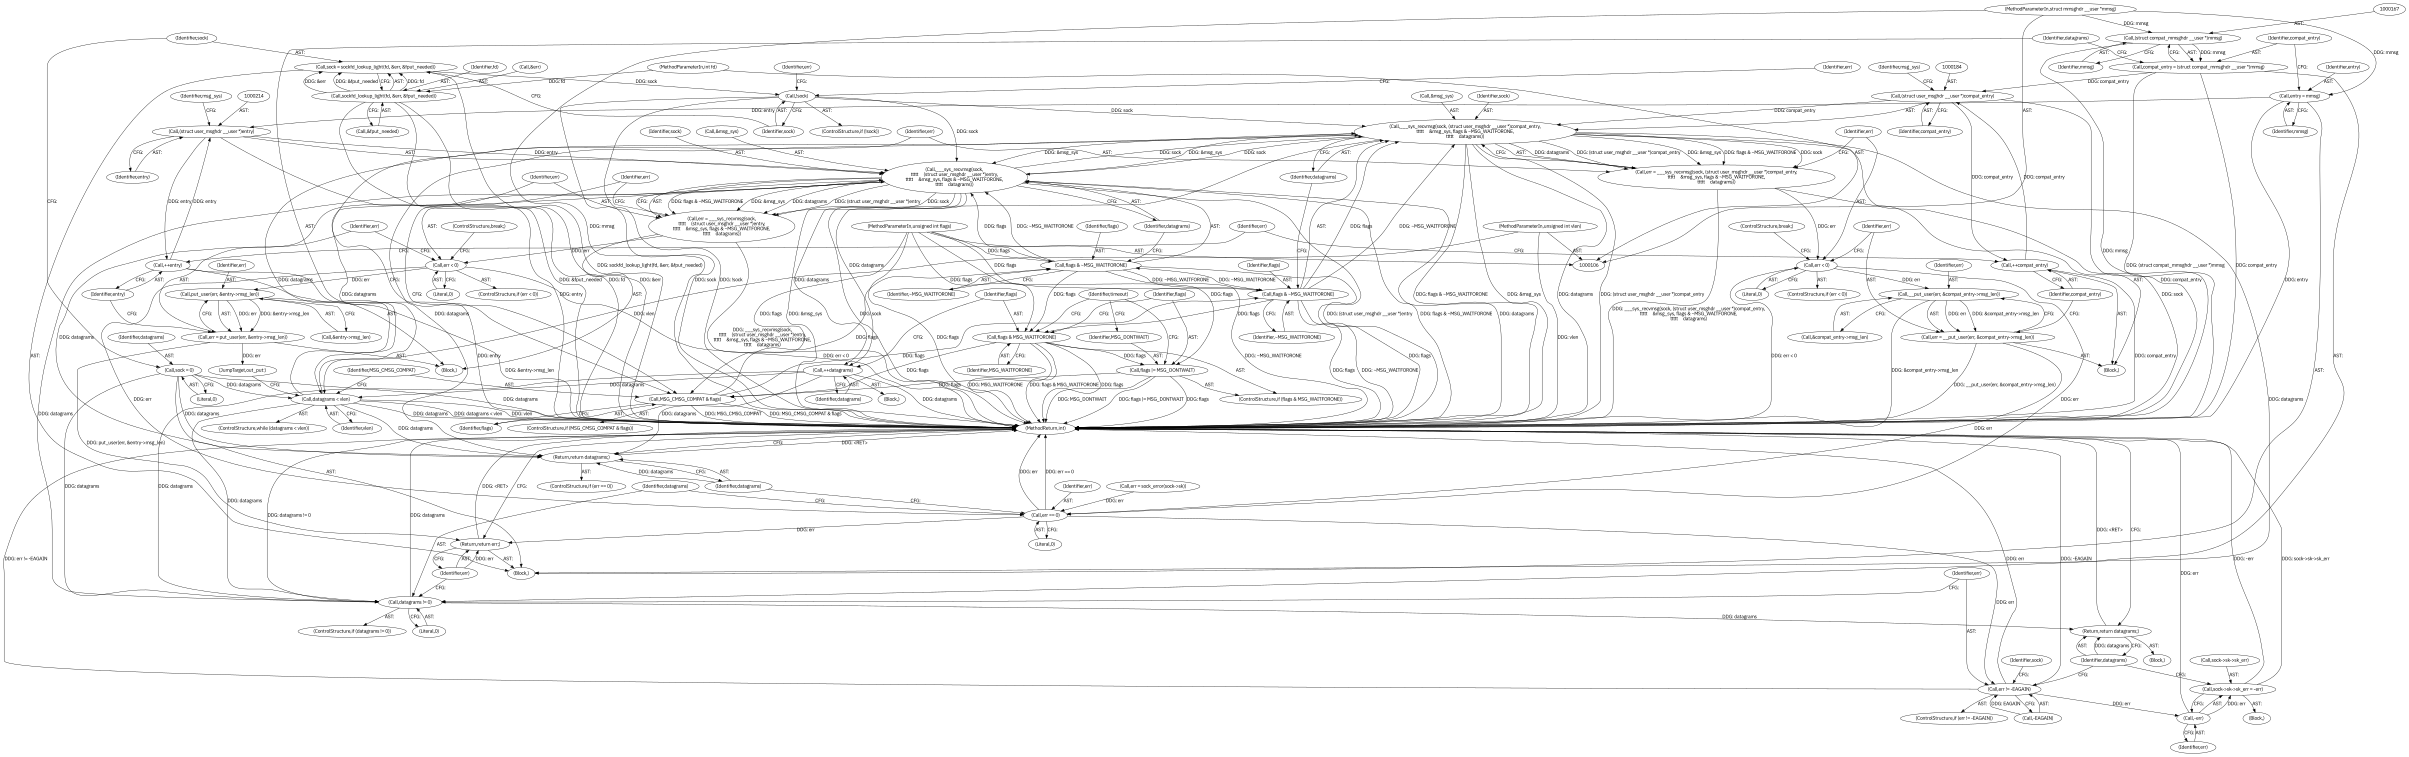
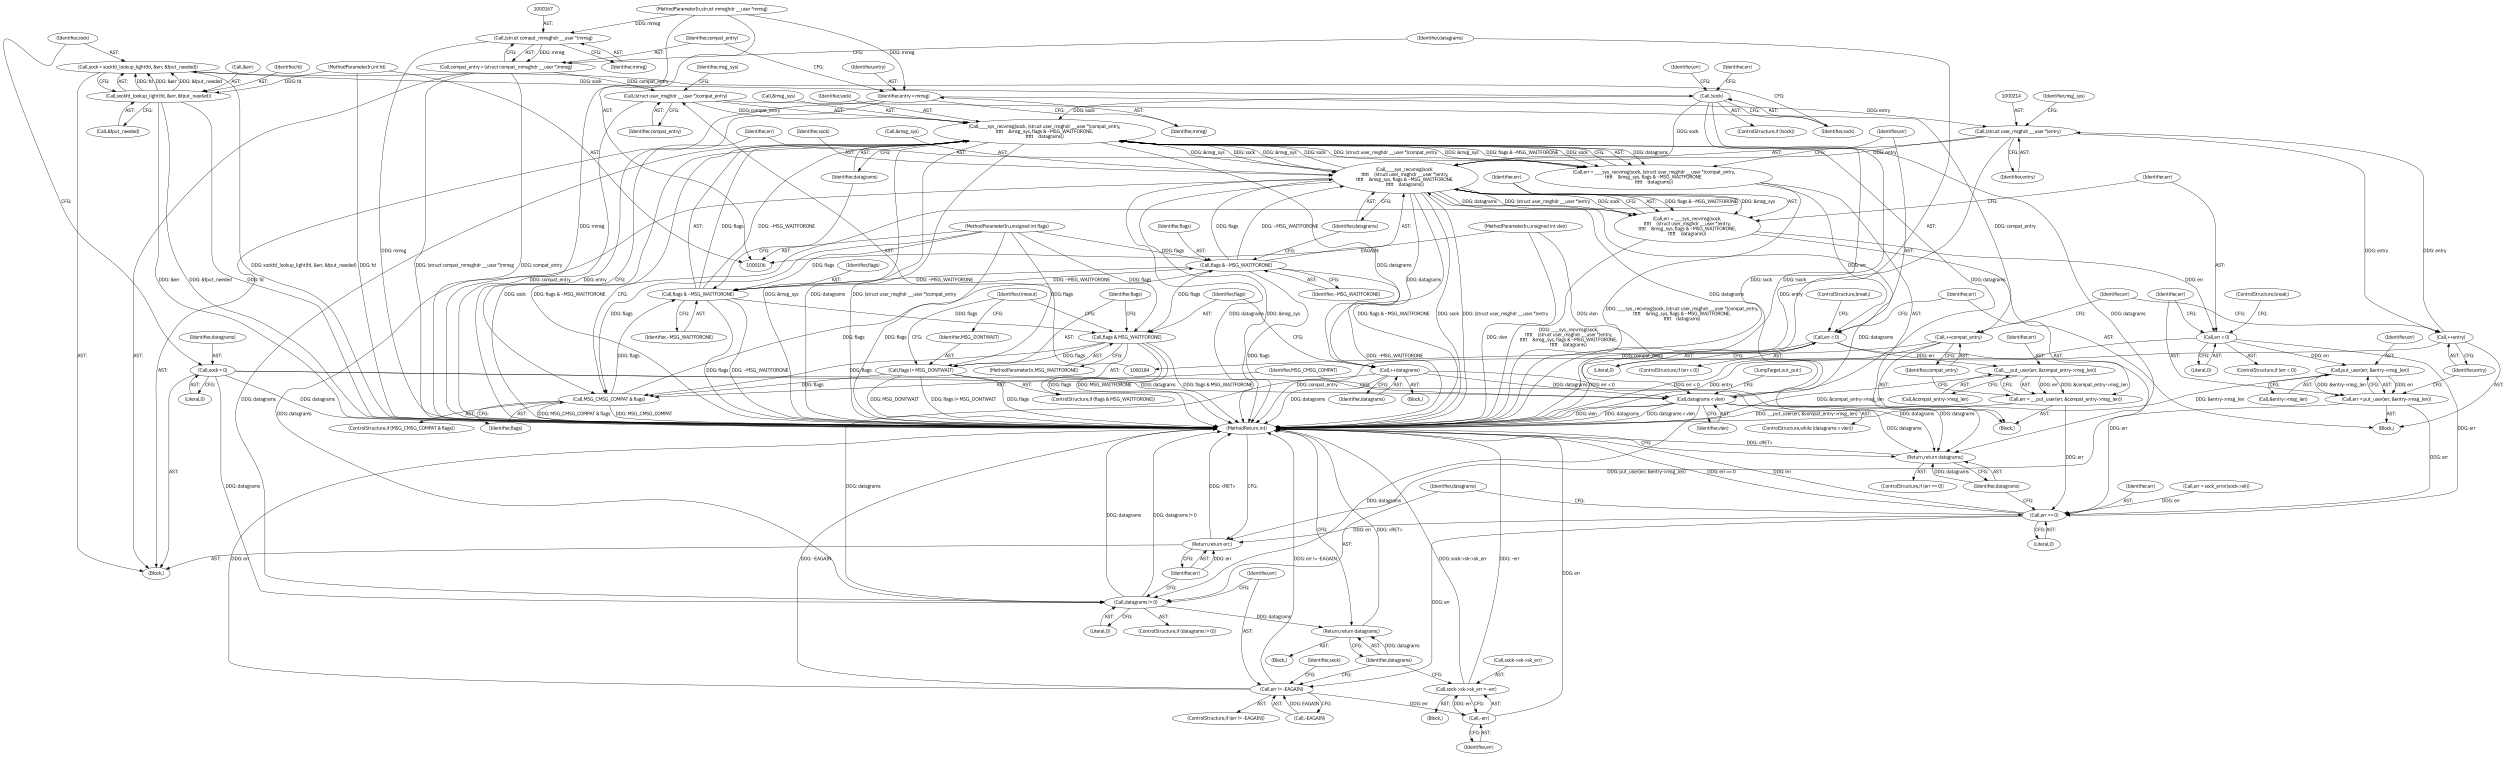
(2300, 96) -> (904, 96)
(2018, 170) -> (1547, 355)
(1578, 251) -> (1371, 251)
(243, 352) -> (2297, 506)
(1000, 370) -> (1034, 370)
none -> (384, 392)
